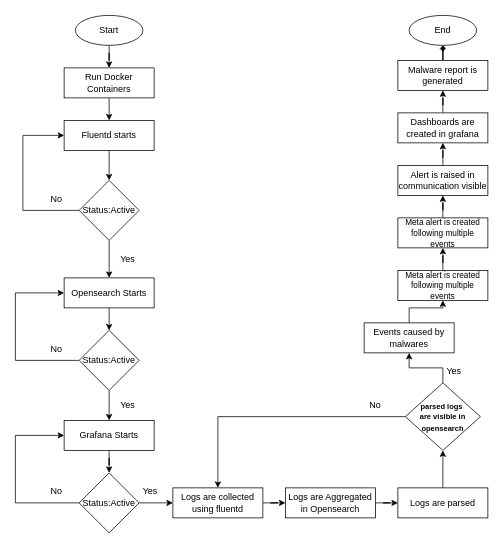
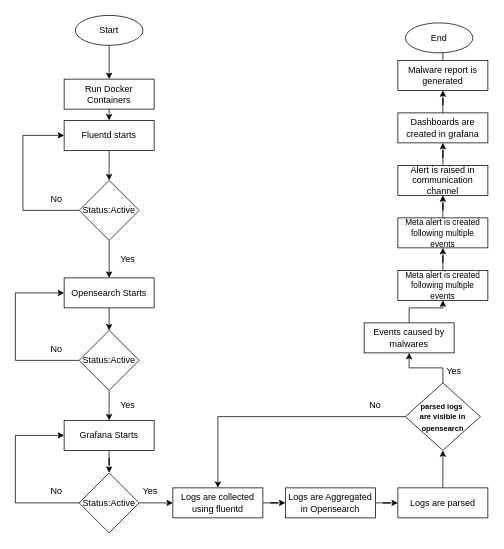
(443, 30) -> (439, 38)
(109, 83) -> (109, 94)
(443, 180) -> (443, 180)
